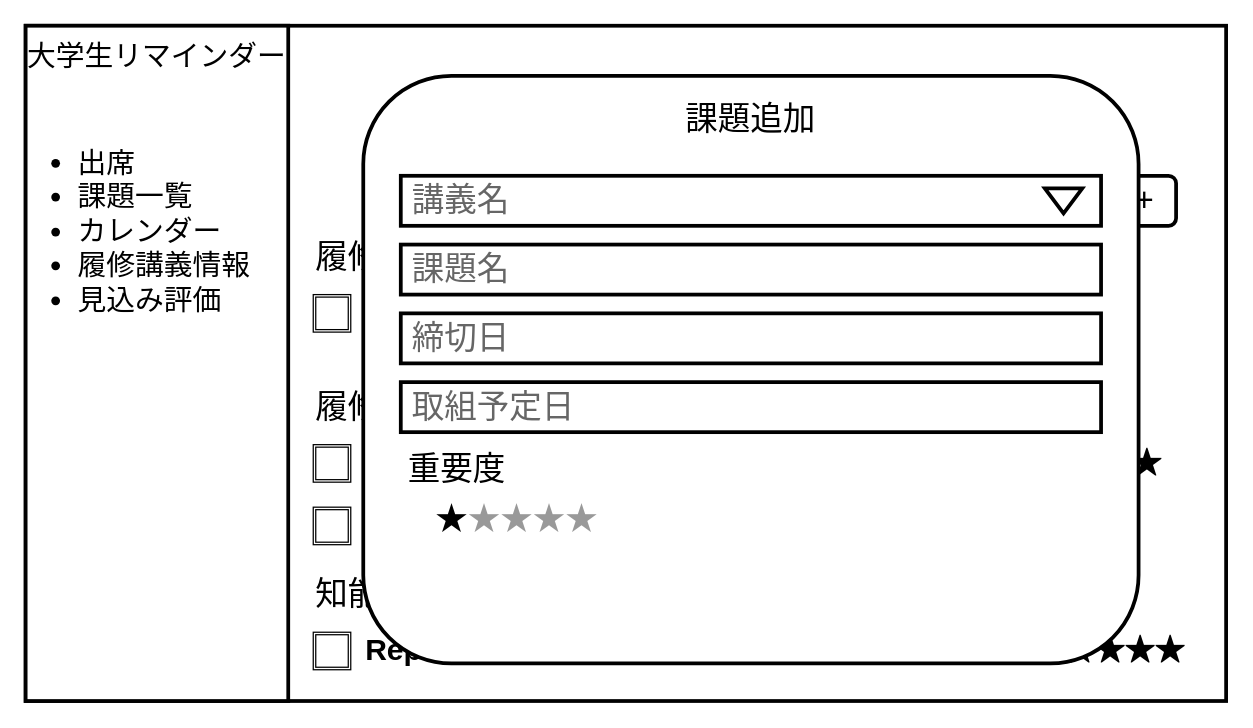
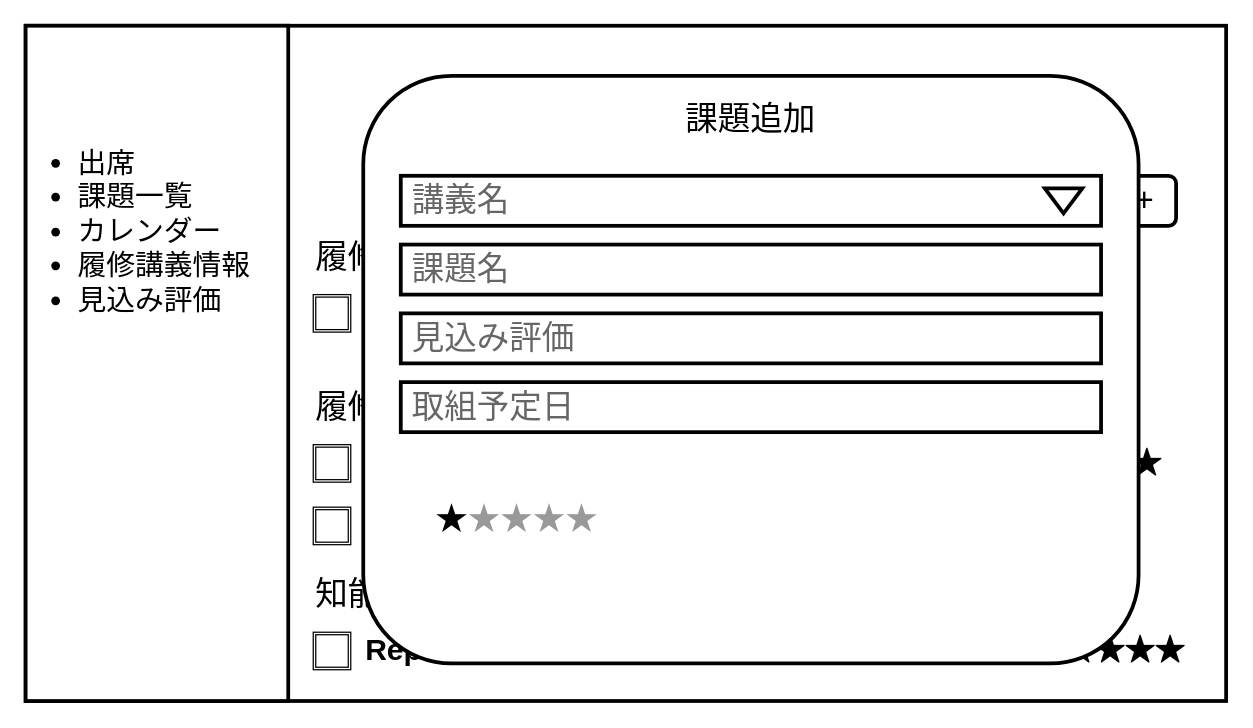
(157, 57) -> none
(452, 338) -> (484, 338)
(457, 469) -> none
